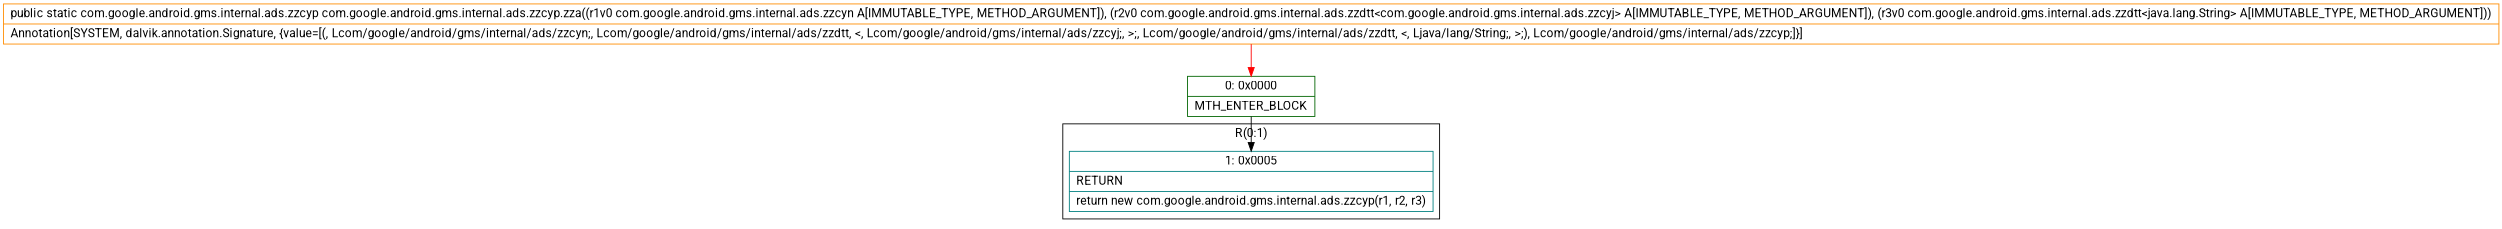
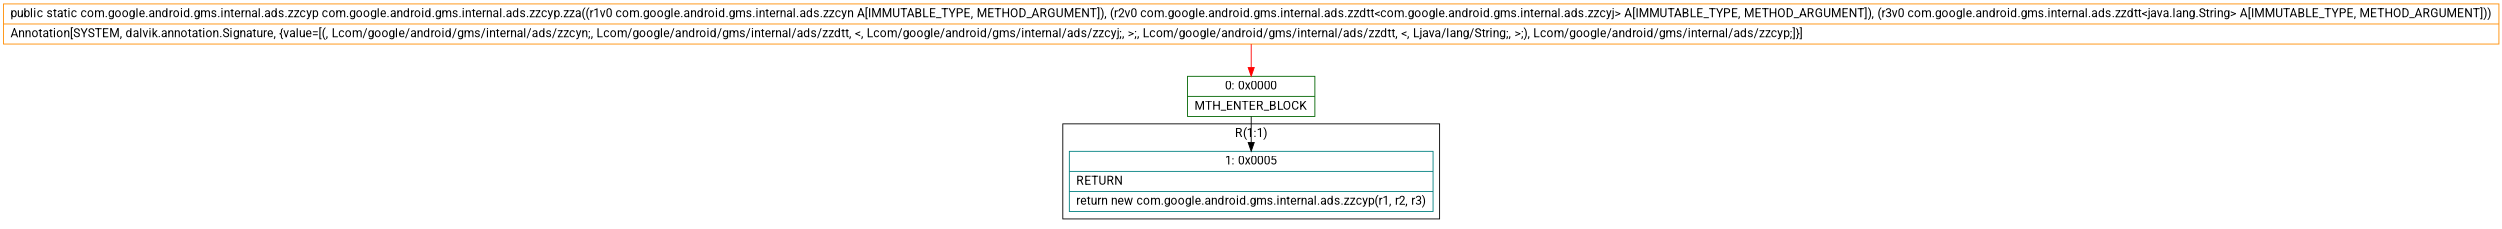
(1251, 134) -> (1251, 134)
